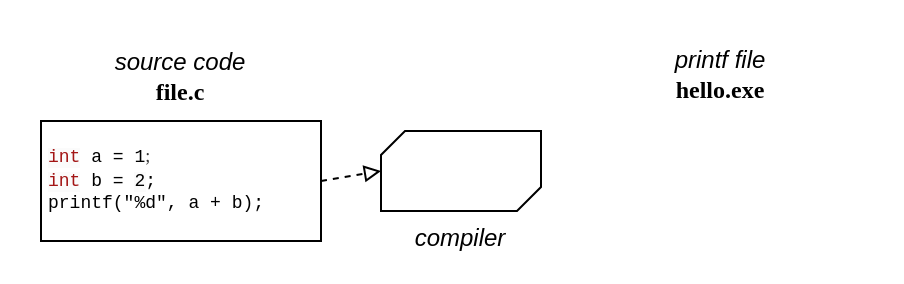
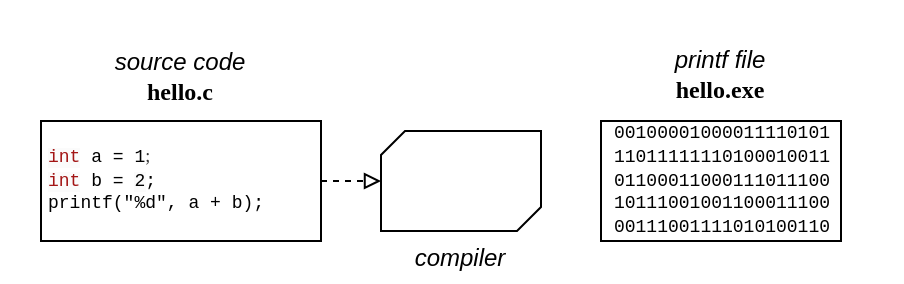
(181, 77) -> (181, 77)
(461, 171) -> (461, 181)
none -> (721, 181)
